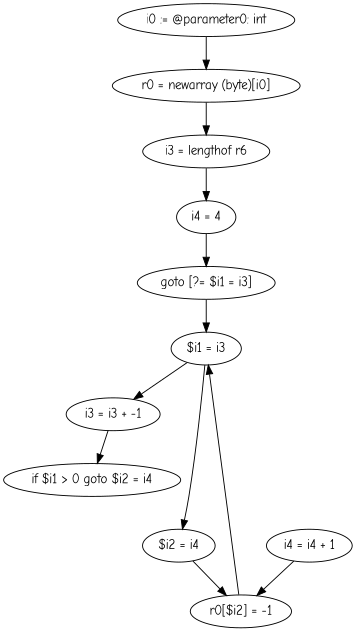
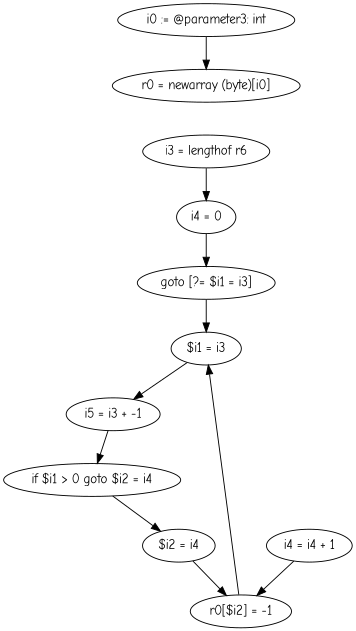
(206, 20) -> (206, 20)
(206, 114) -> none
(206, 217) -> (206, 217)
(113, 414) -> (113, 414)
(196, 443) -> (133, 511)
